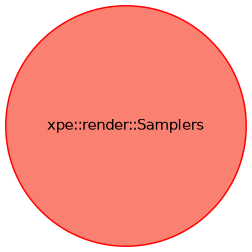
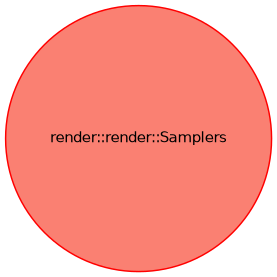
(126, 126) -> (139, 139)
